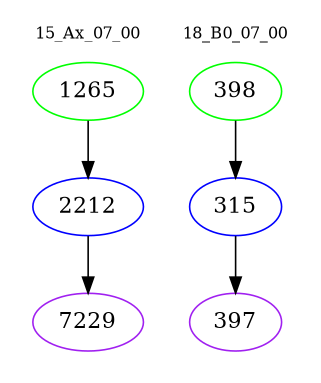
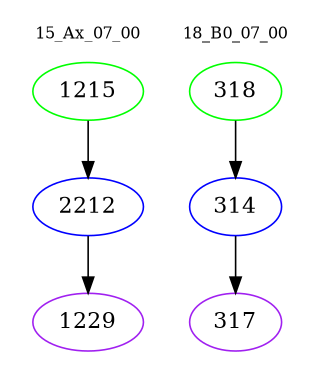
(88, 91) -> (88, 91)
(236, 91) -> (236, 91)
(236, 207) -> (236, 207)
(88, 322) -> (88, 322)
(236, 322) -> (236, 322)
